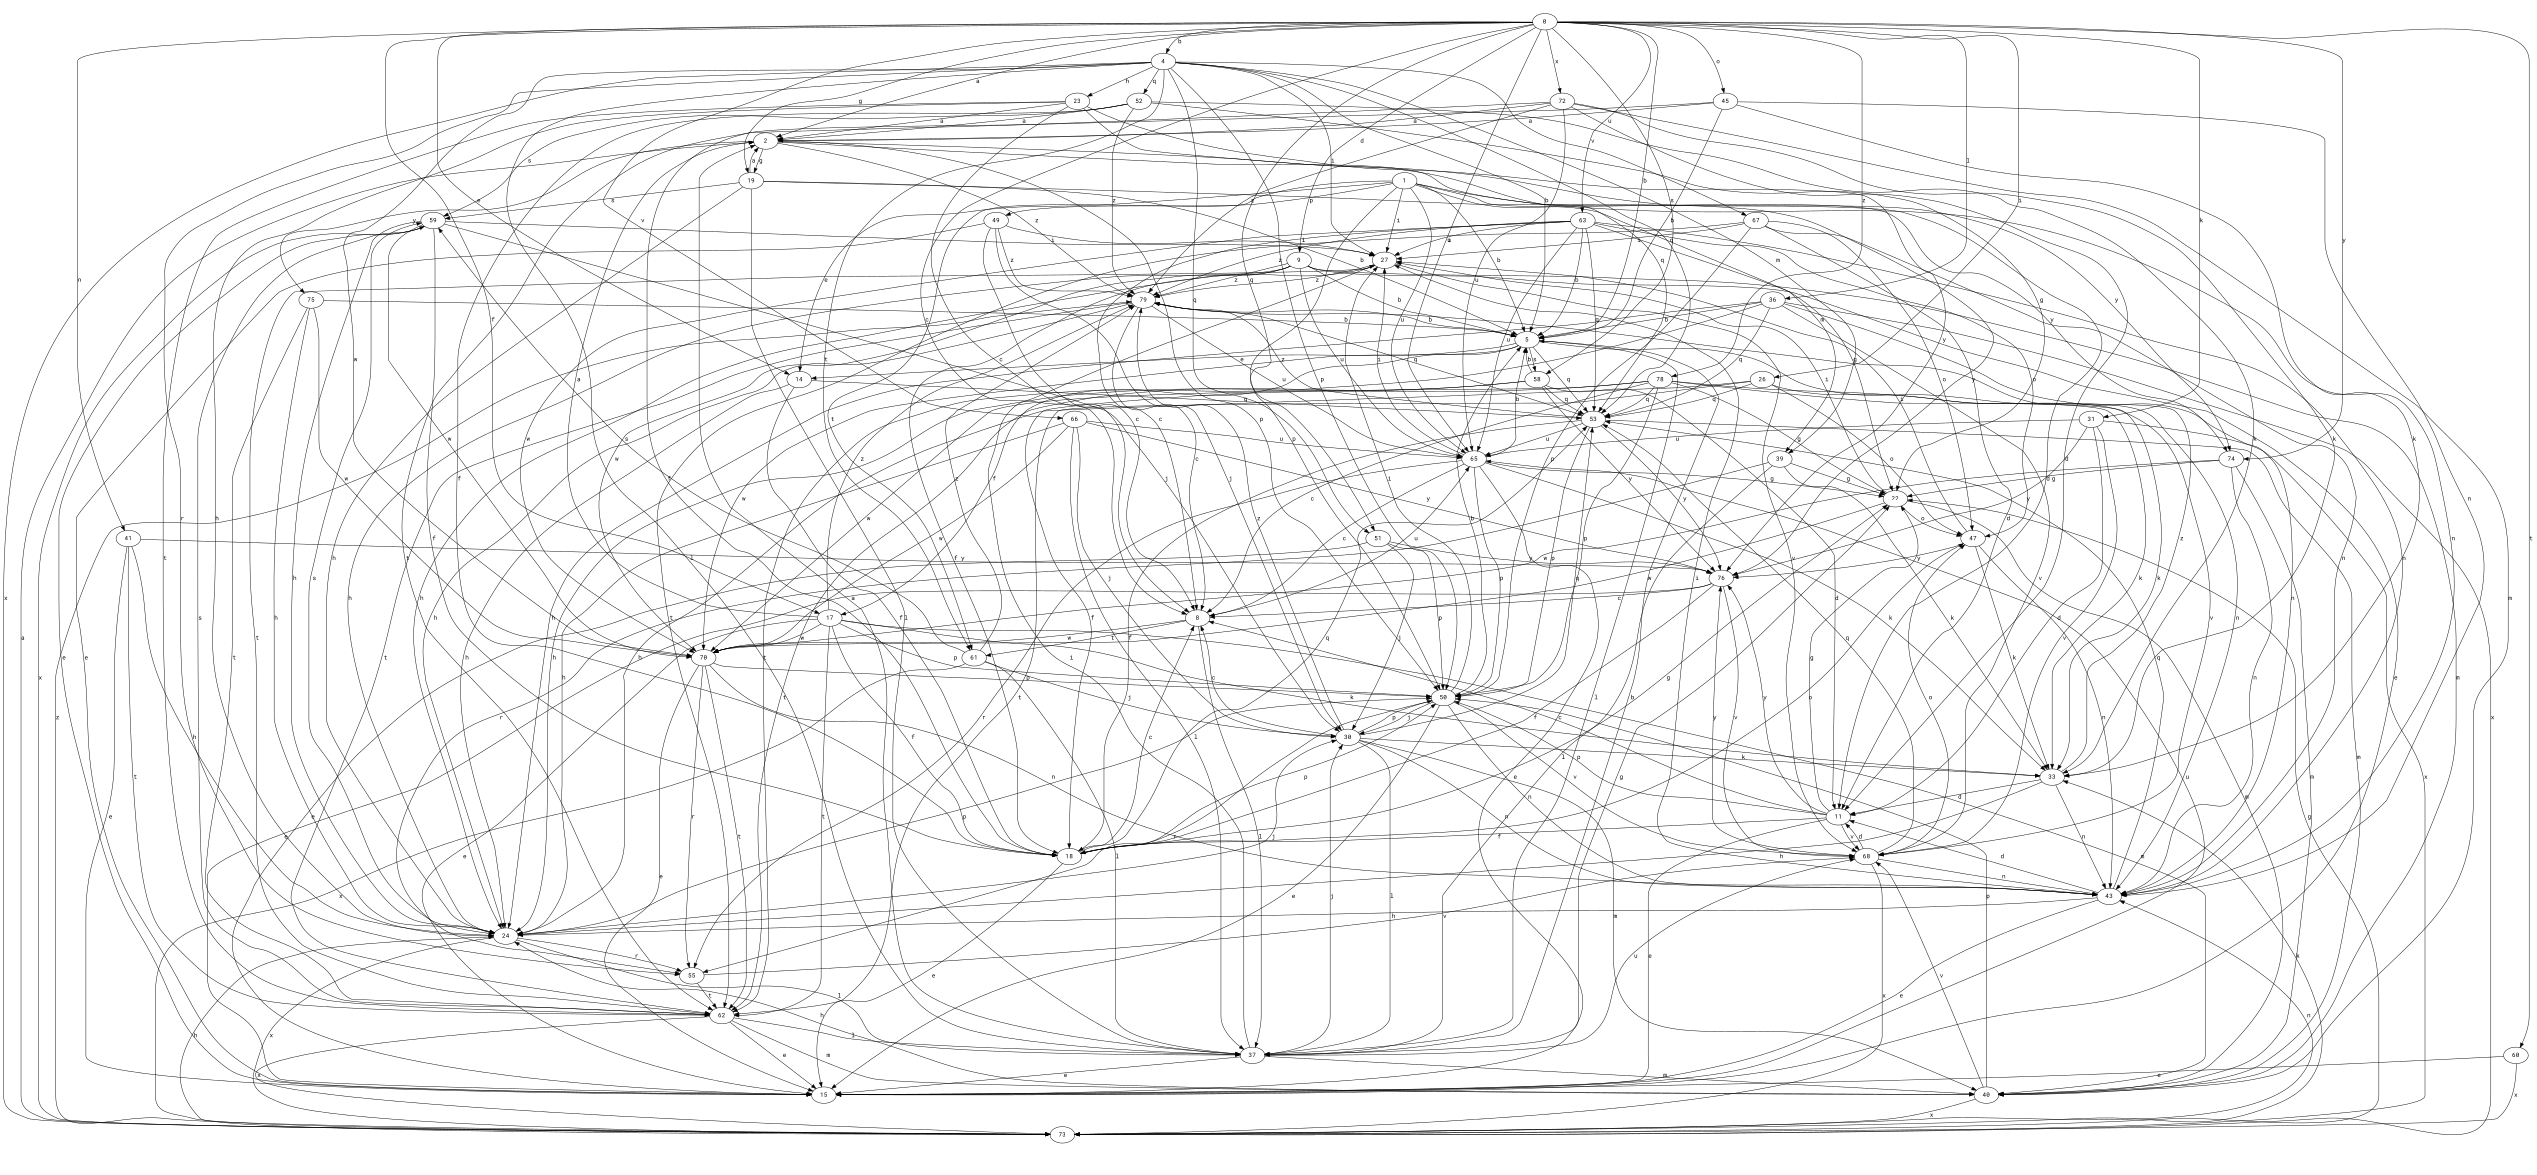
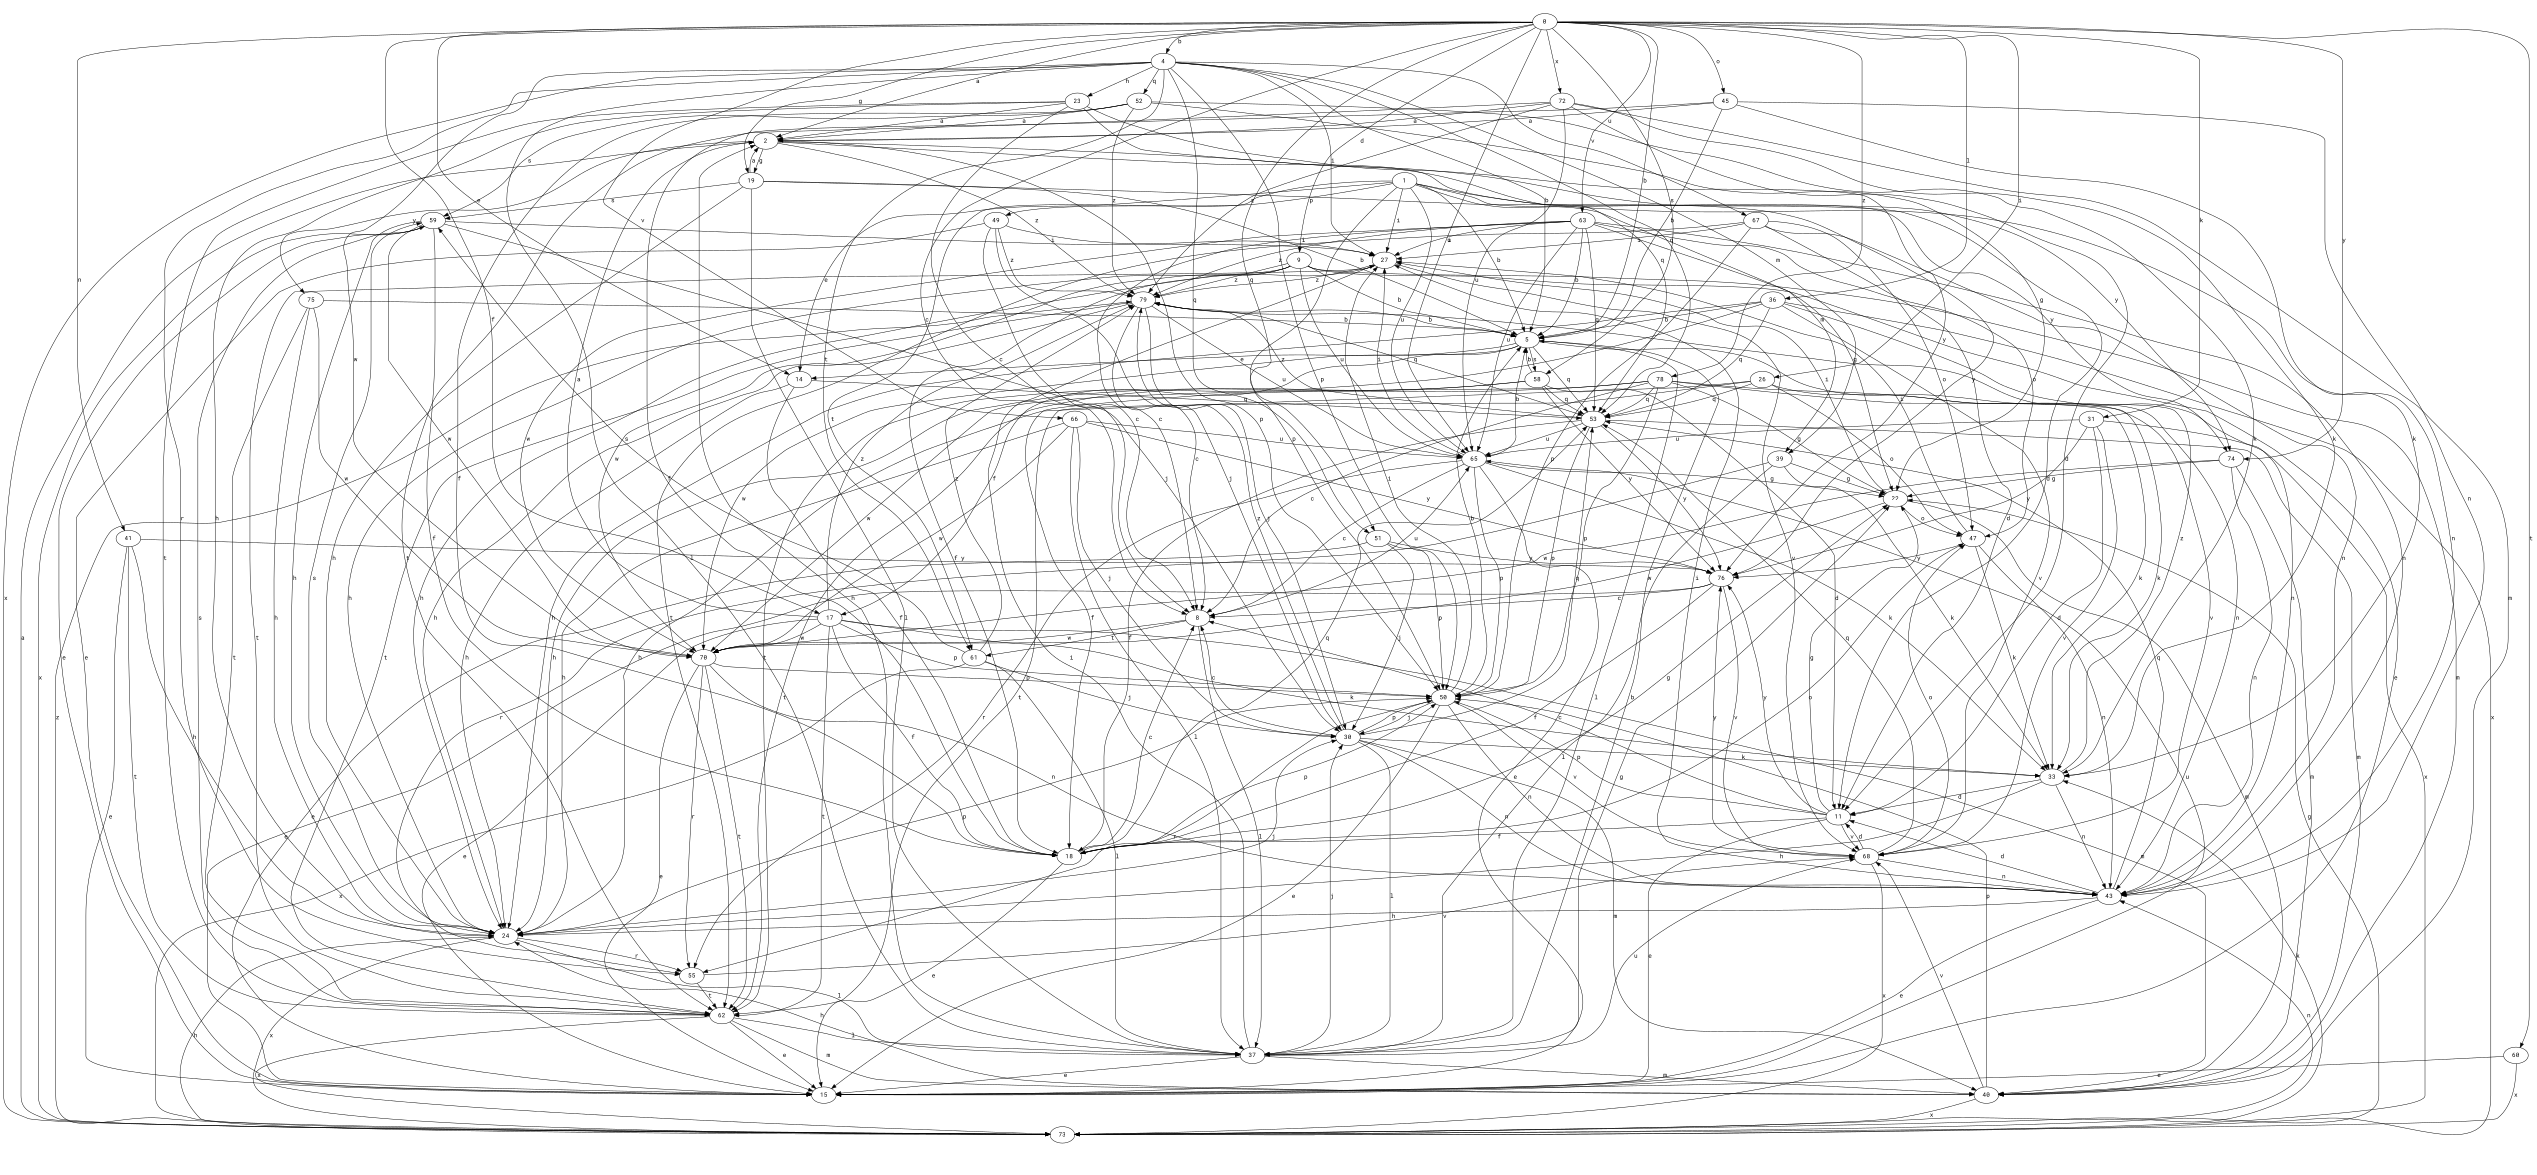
none -> (1256, 490)
(853, 598) -> (853, 598)
